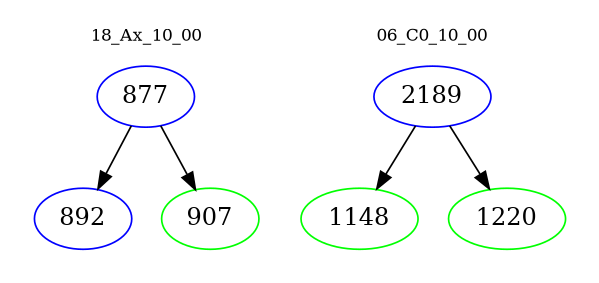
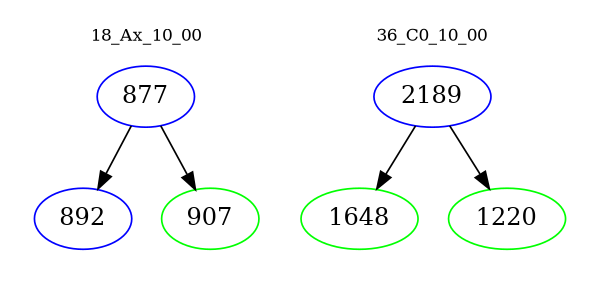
(432, 36) -> (432, 36)
(360, 219) -> (360, 219)
